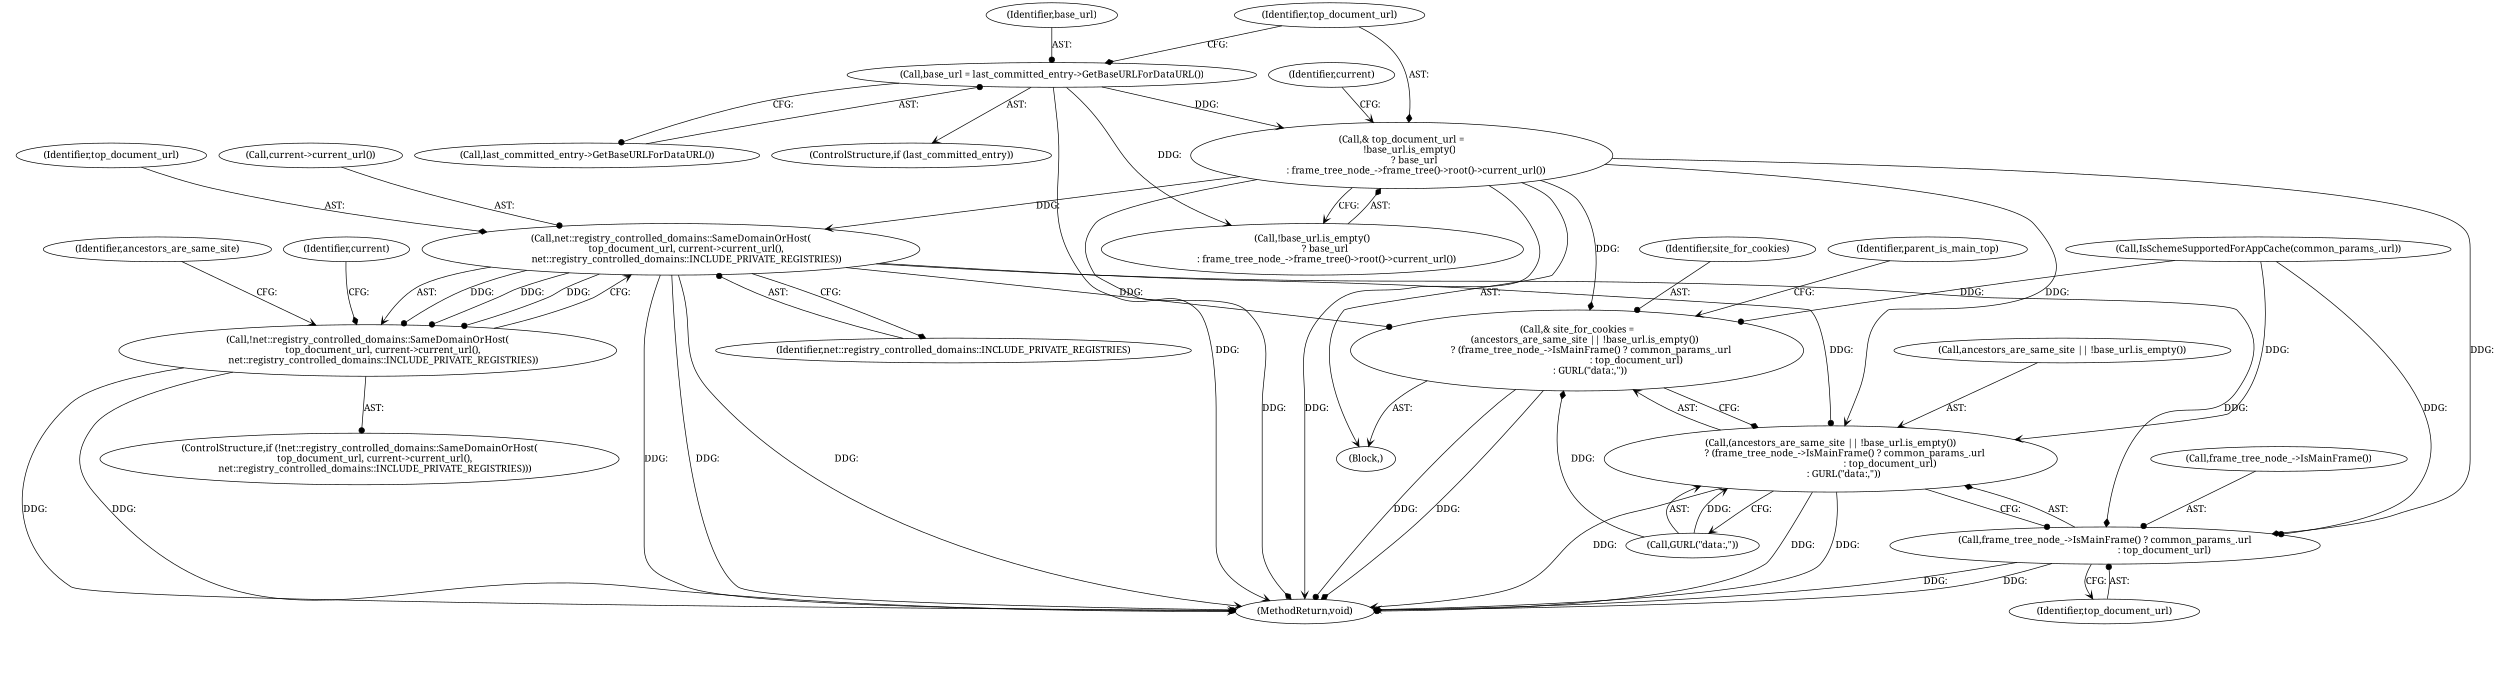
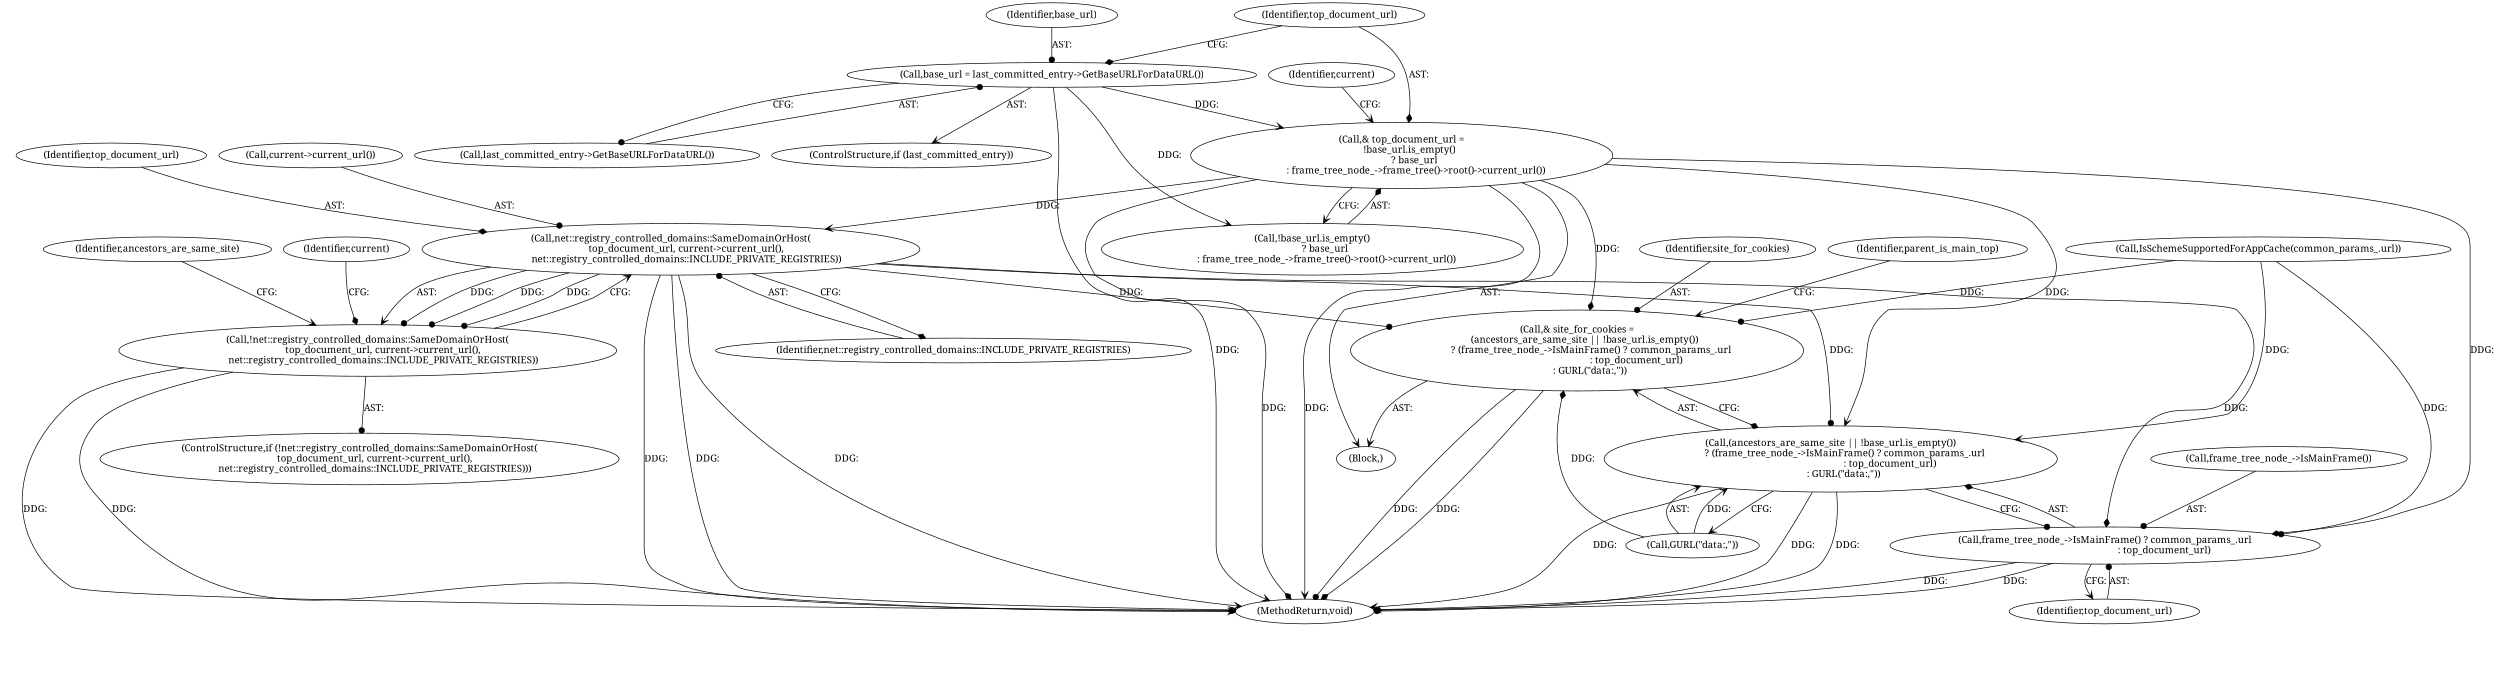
(2062, 350) -> none
